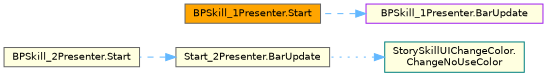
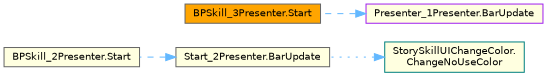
(253, 14) -> (253, 14)
(454, 14) -> (454, 14)
